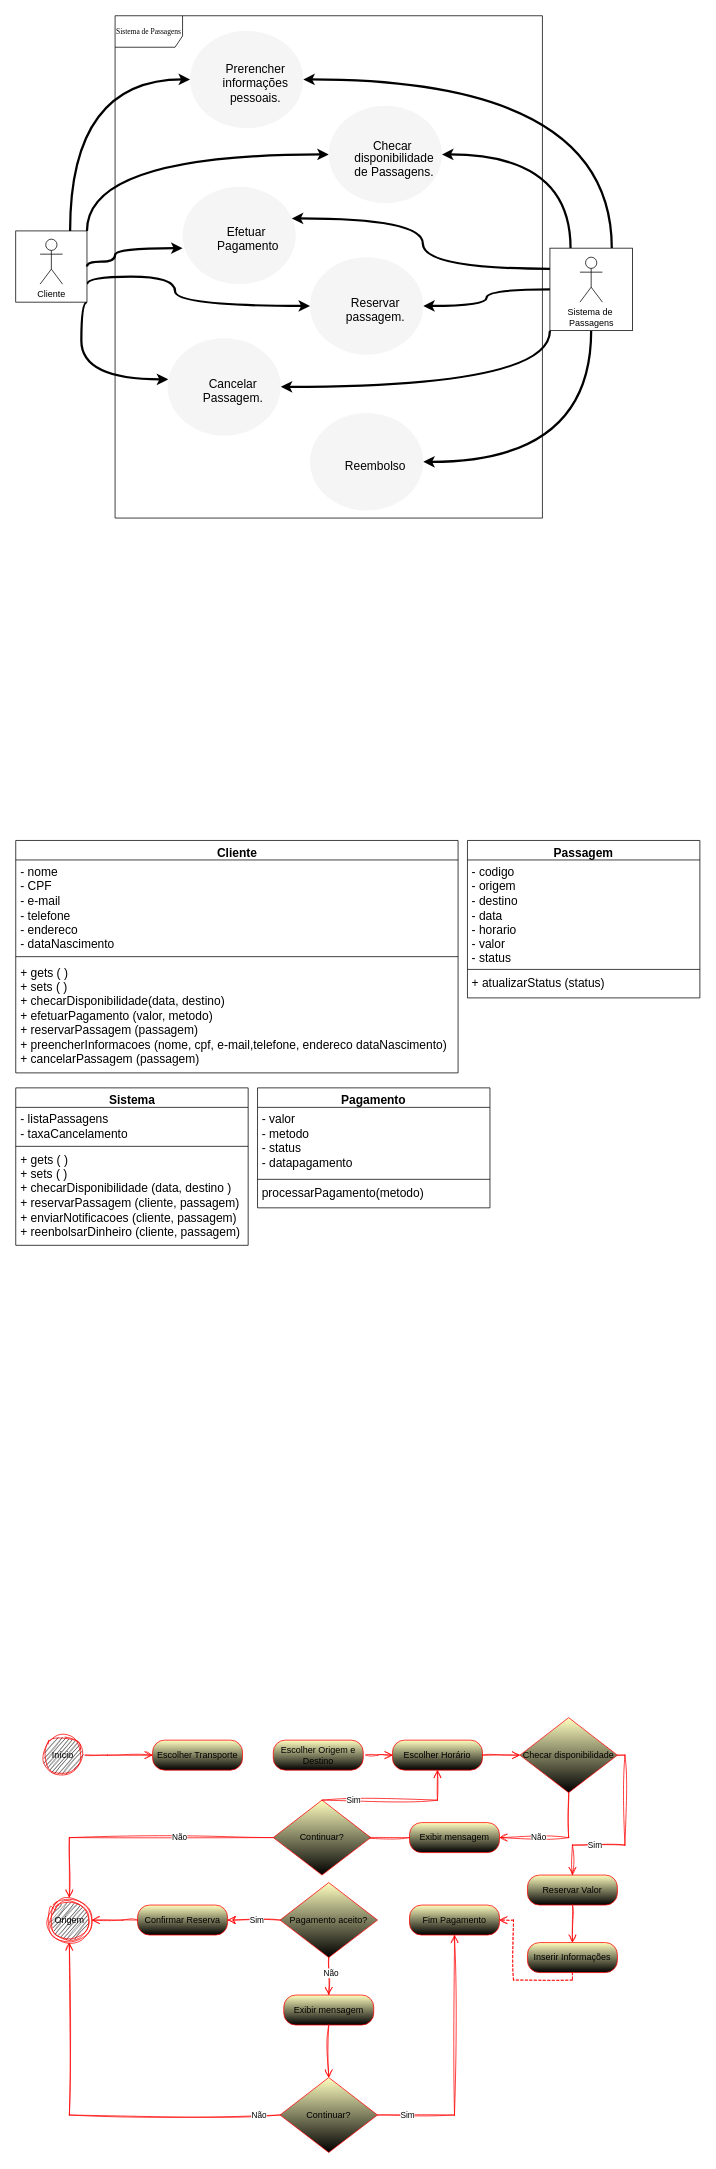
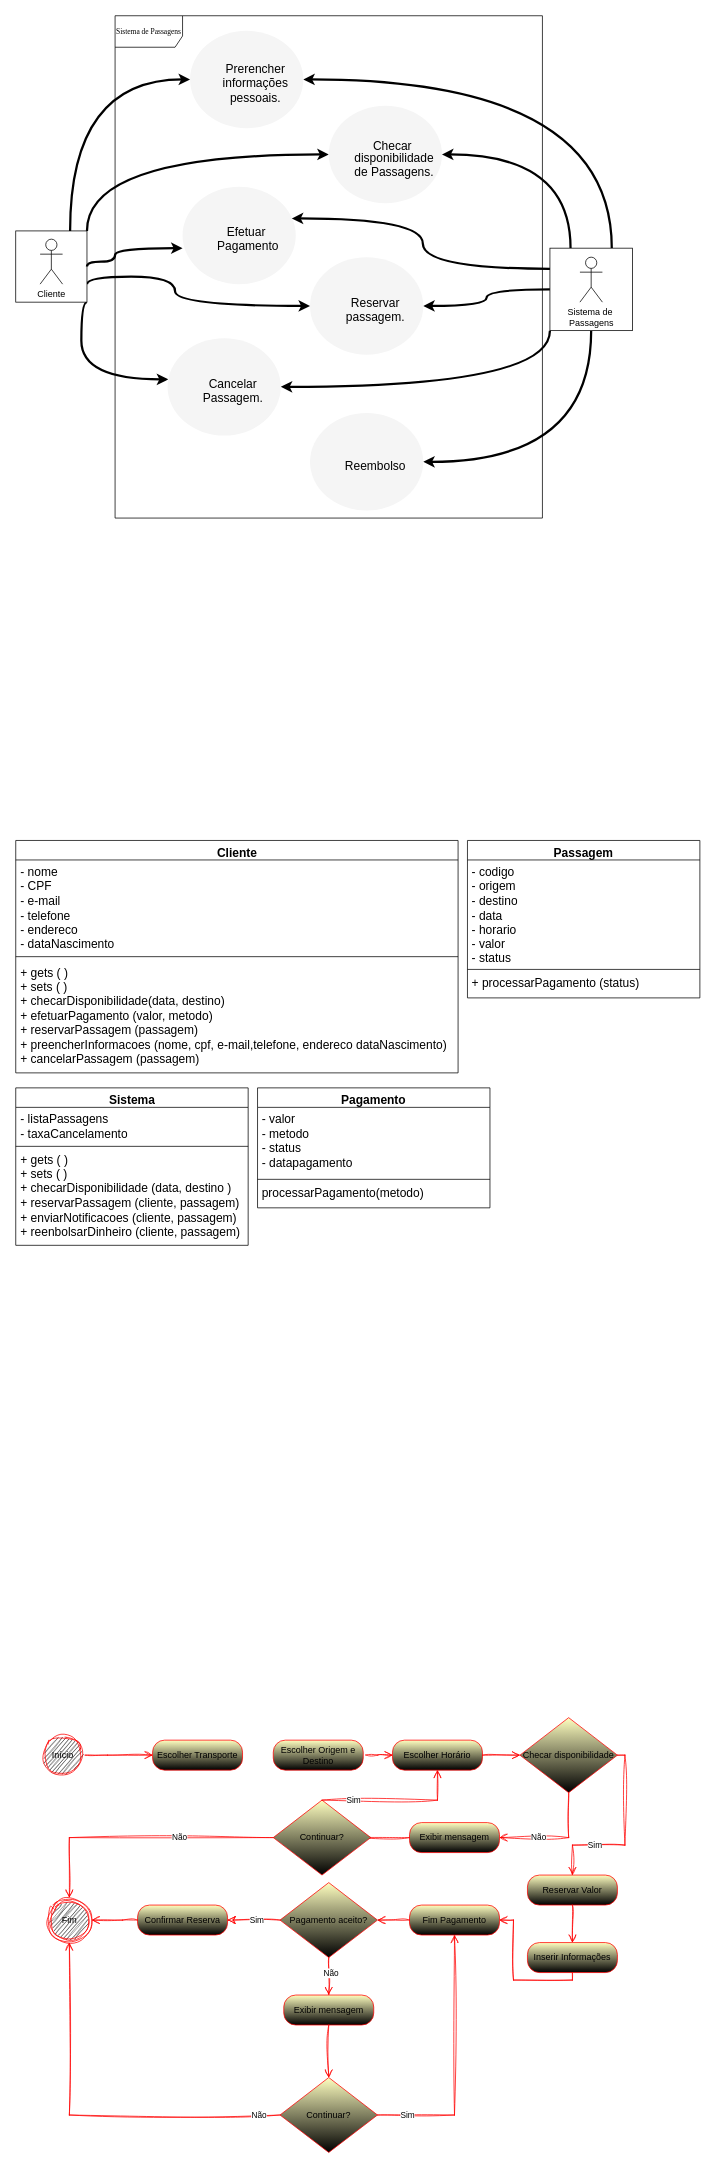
(553, 983) -> (566, 983)
(70, 1920) -> (70, 1920)
none -> (394, 1920)
(514, 1978) -> (514, 1978)
